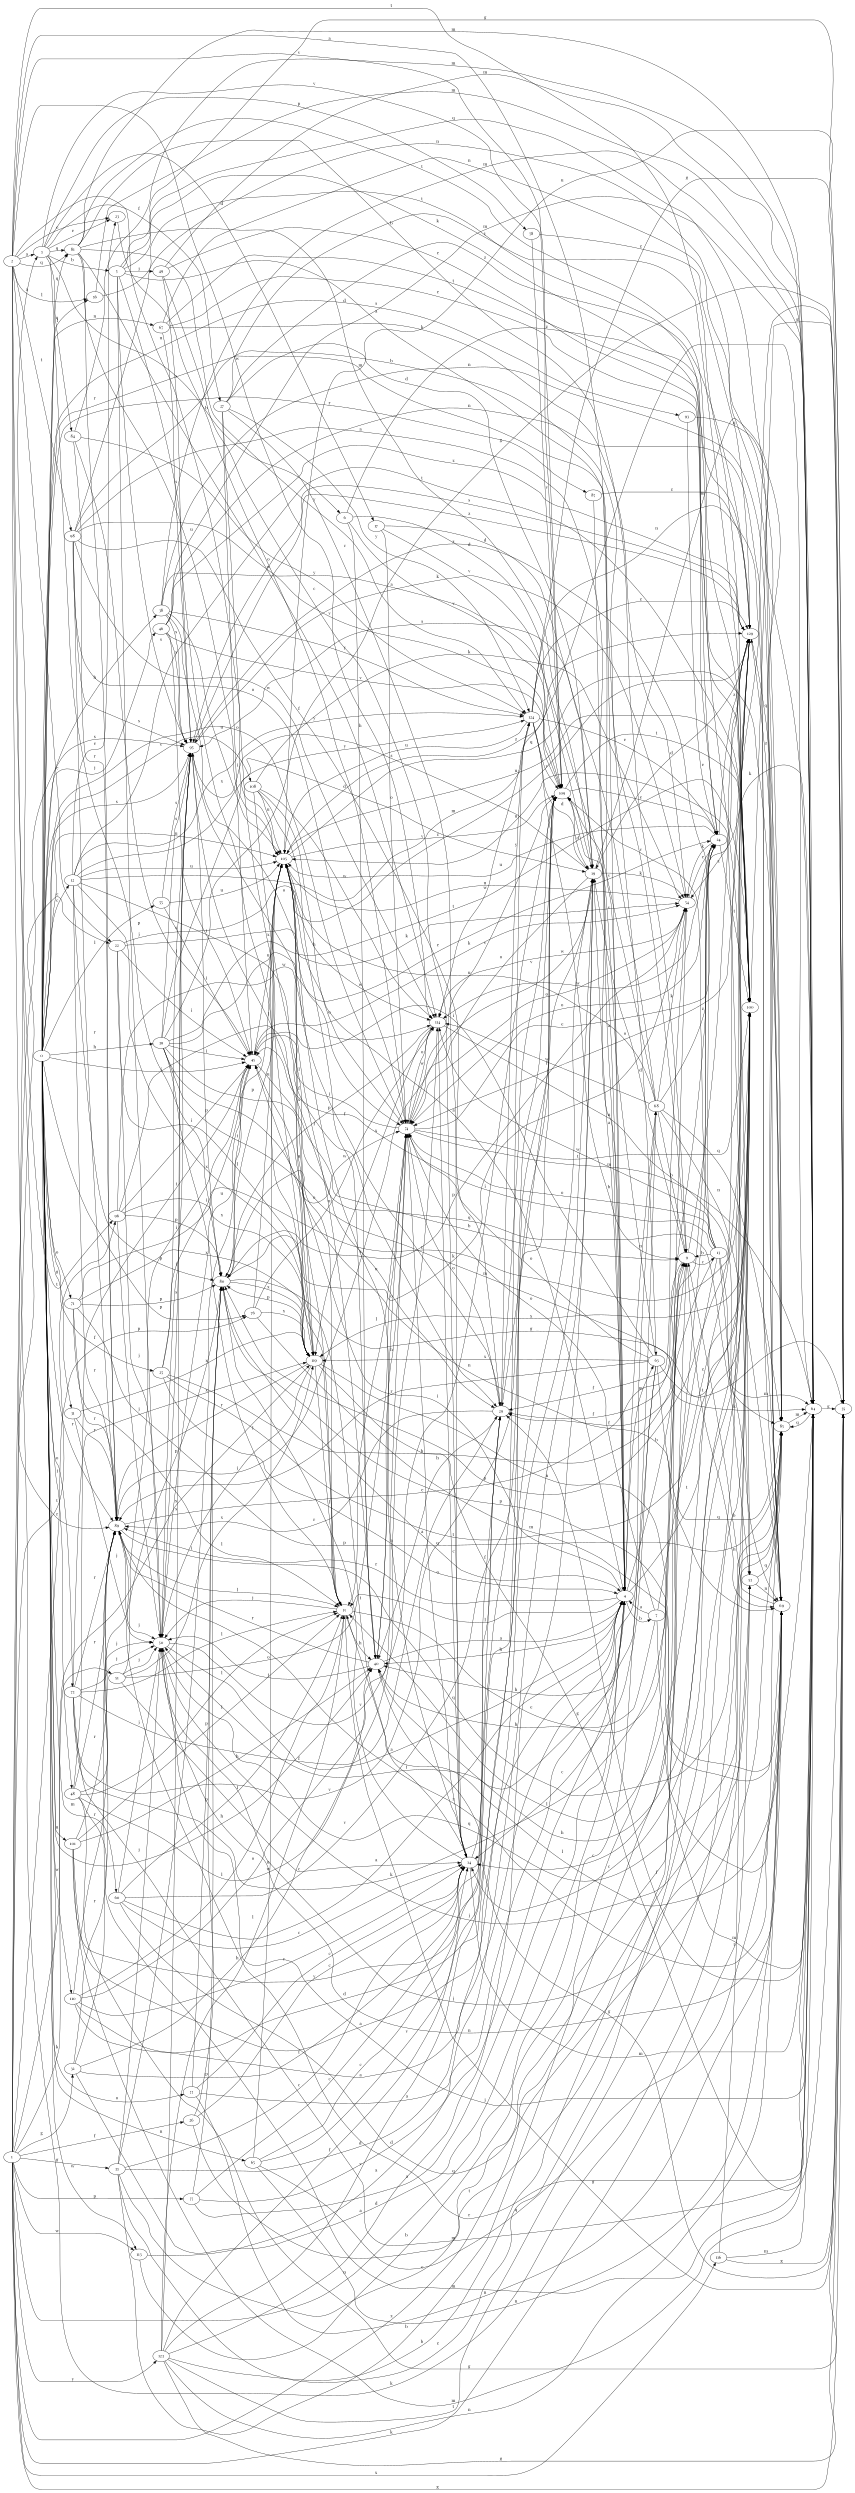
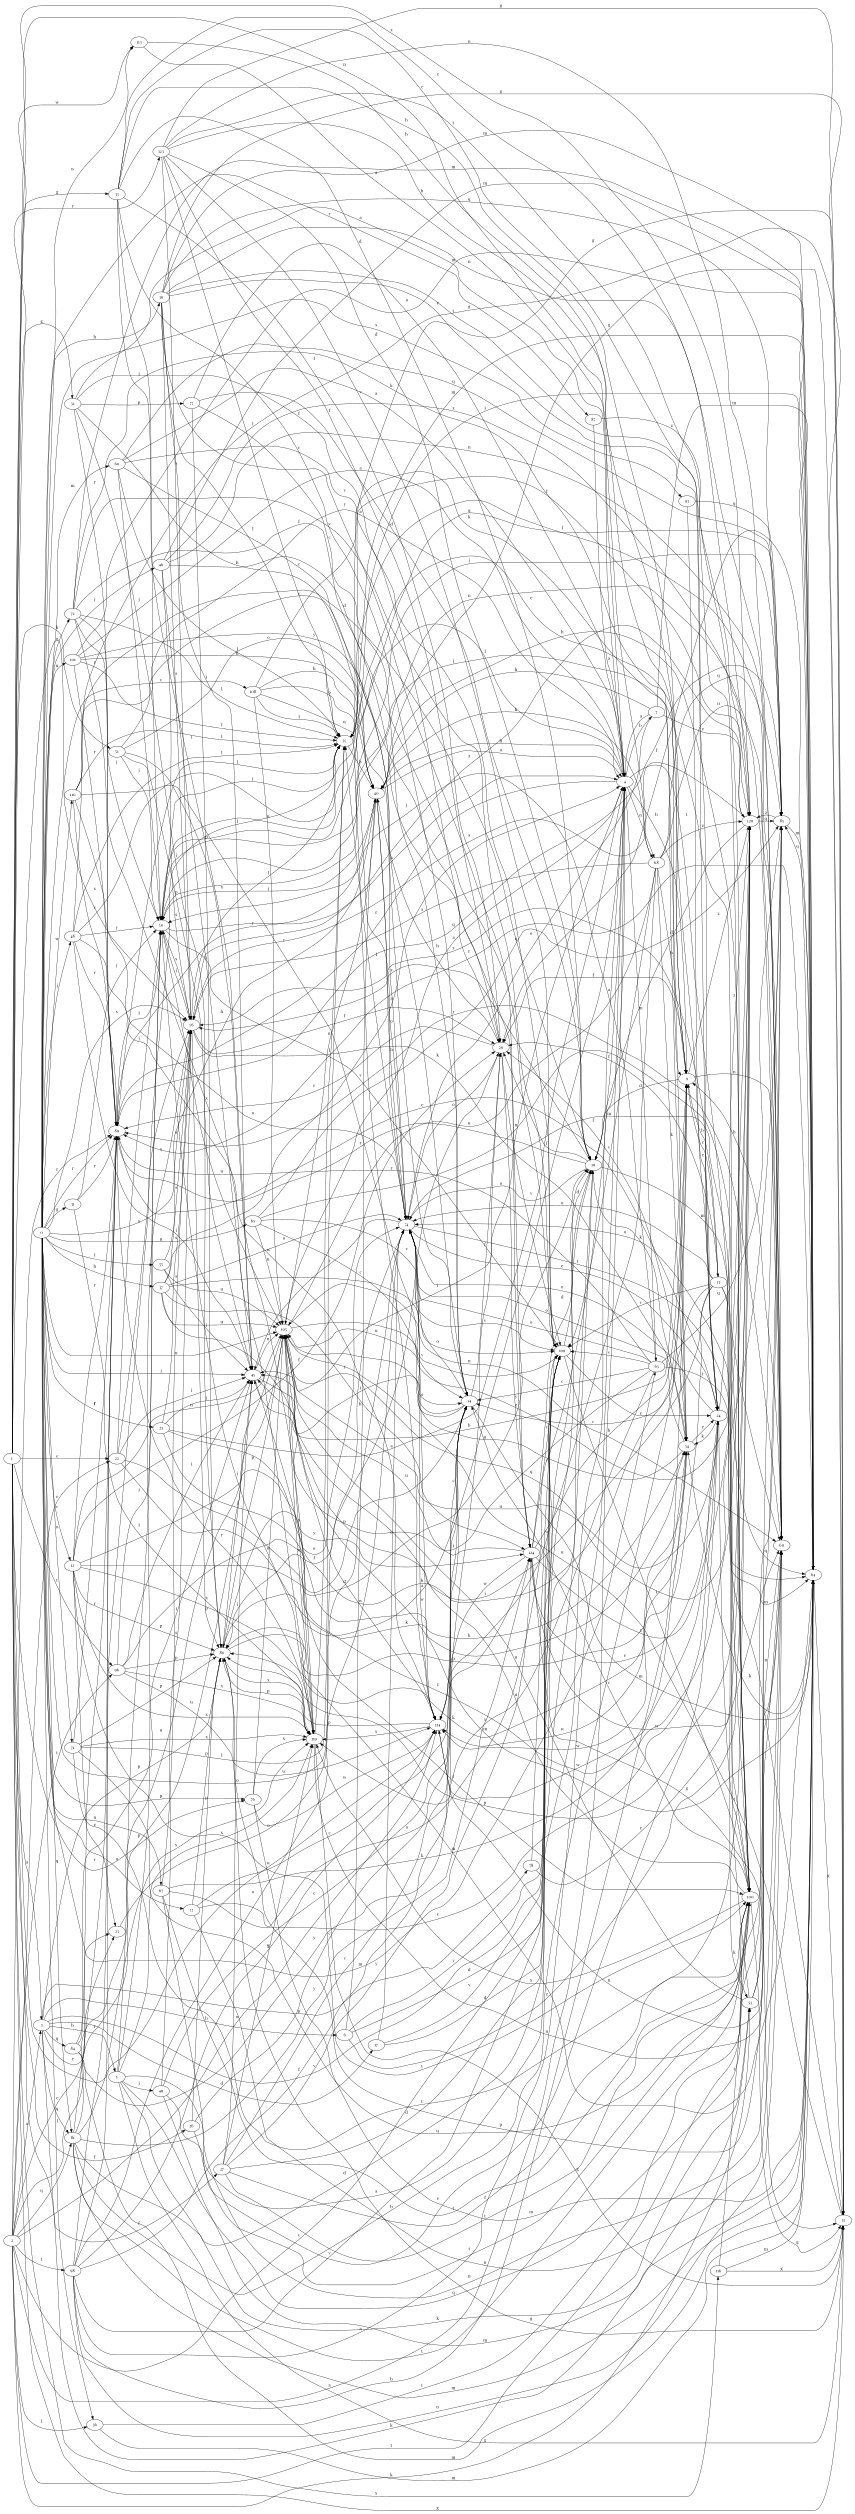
none -> (410, 568)
(161, 611) -> (161, 1288)
(86, 2199) -> (131, 405)
